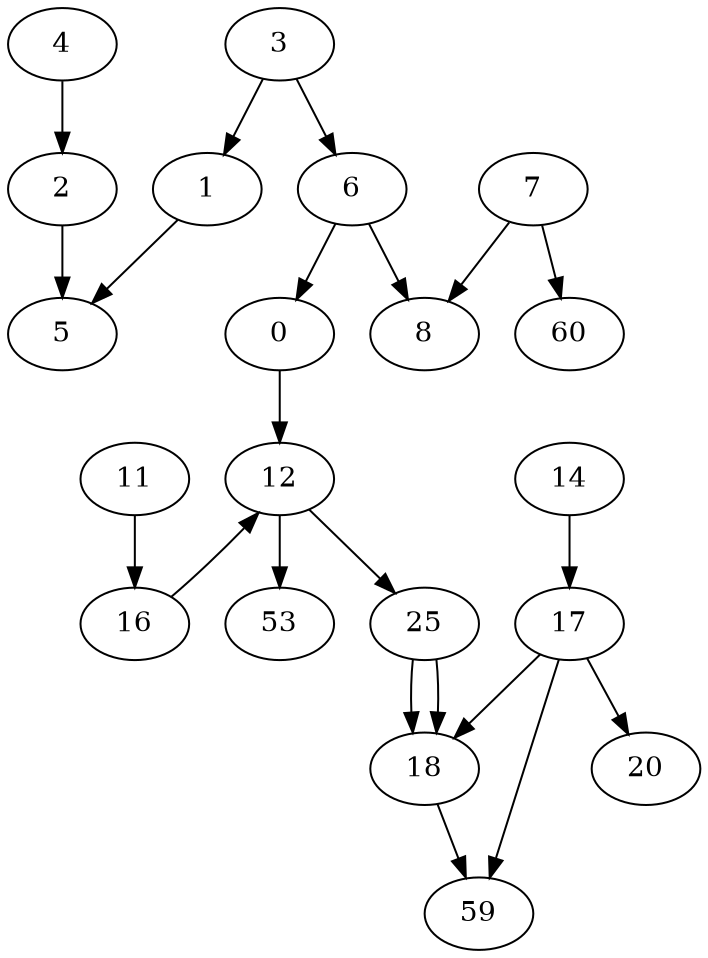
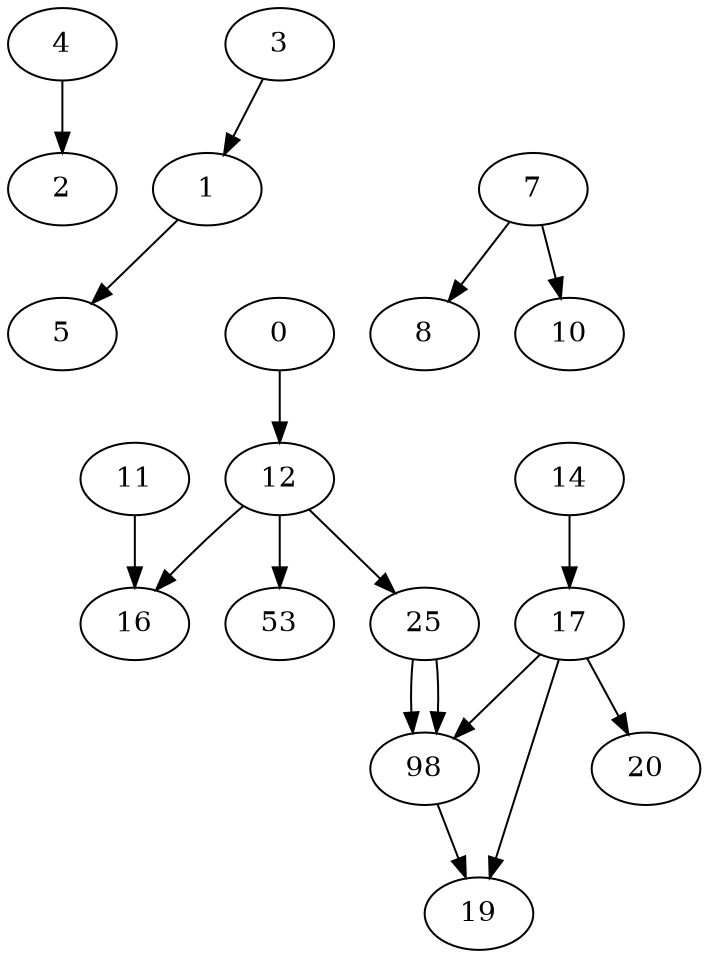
(352, 189) -> none
(62, 252) -> none
(570, 334) -> (570, 334)
(209, 563) -> (206, 540)
(425, 769) -> (425, 769)
(479, 914) -> (479, 914)
